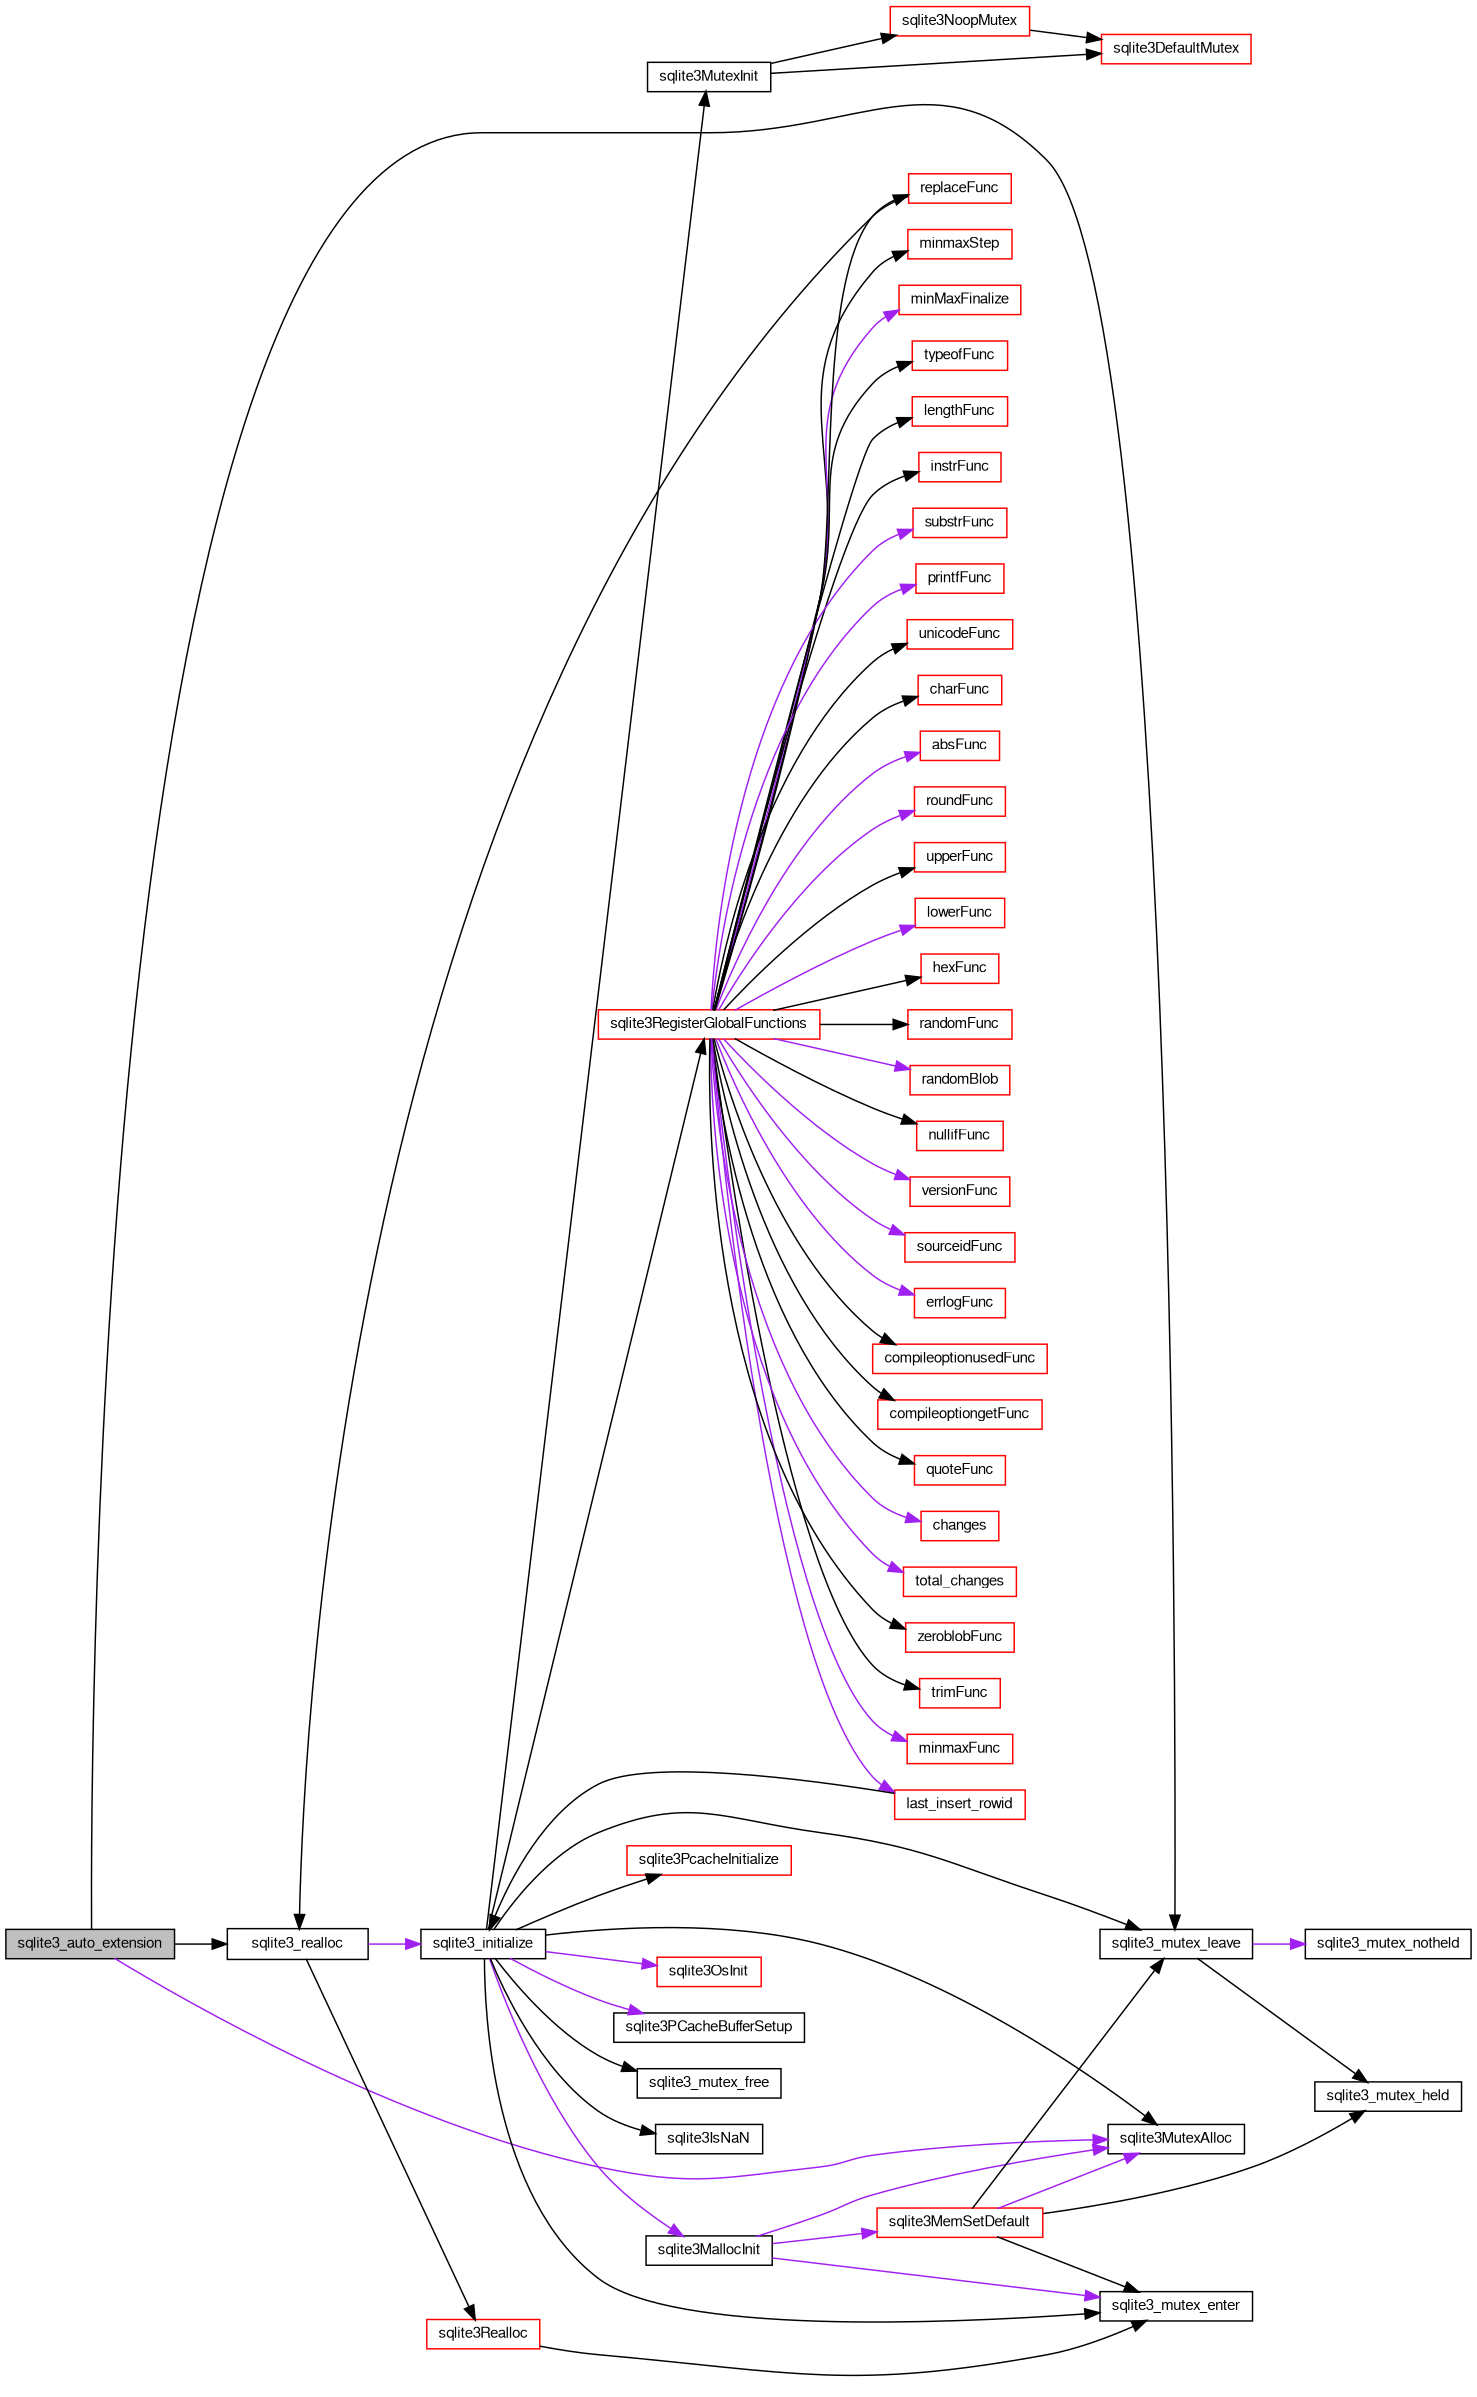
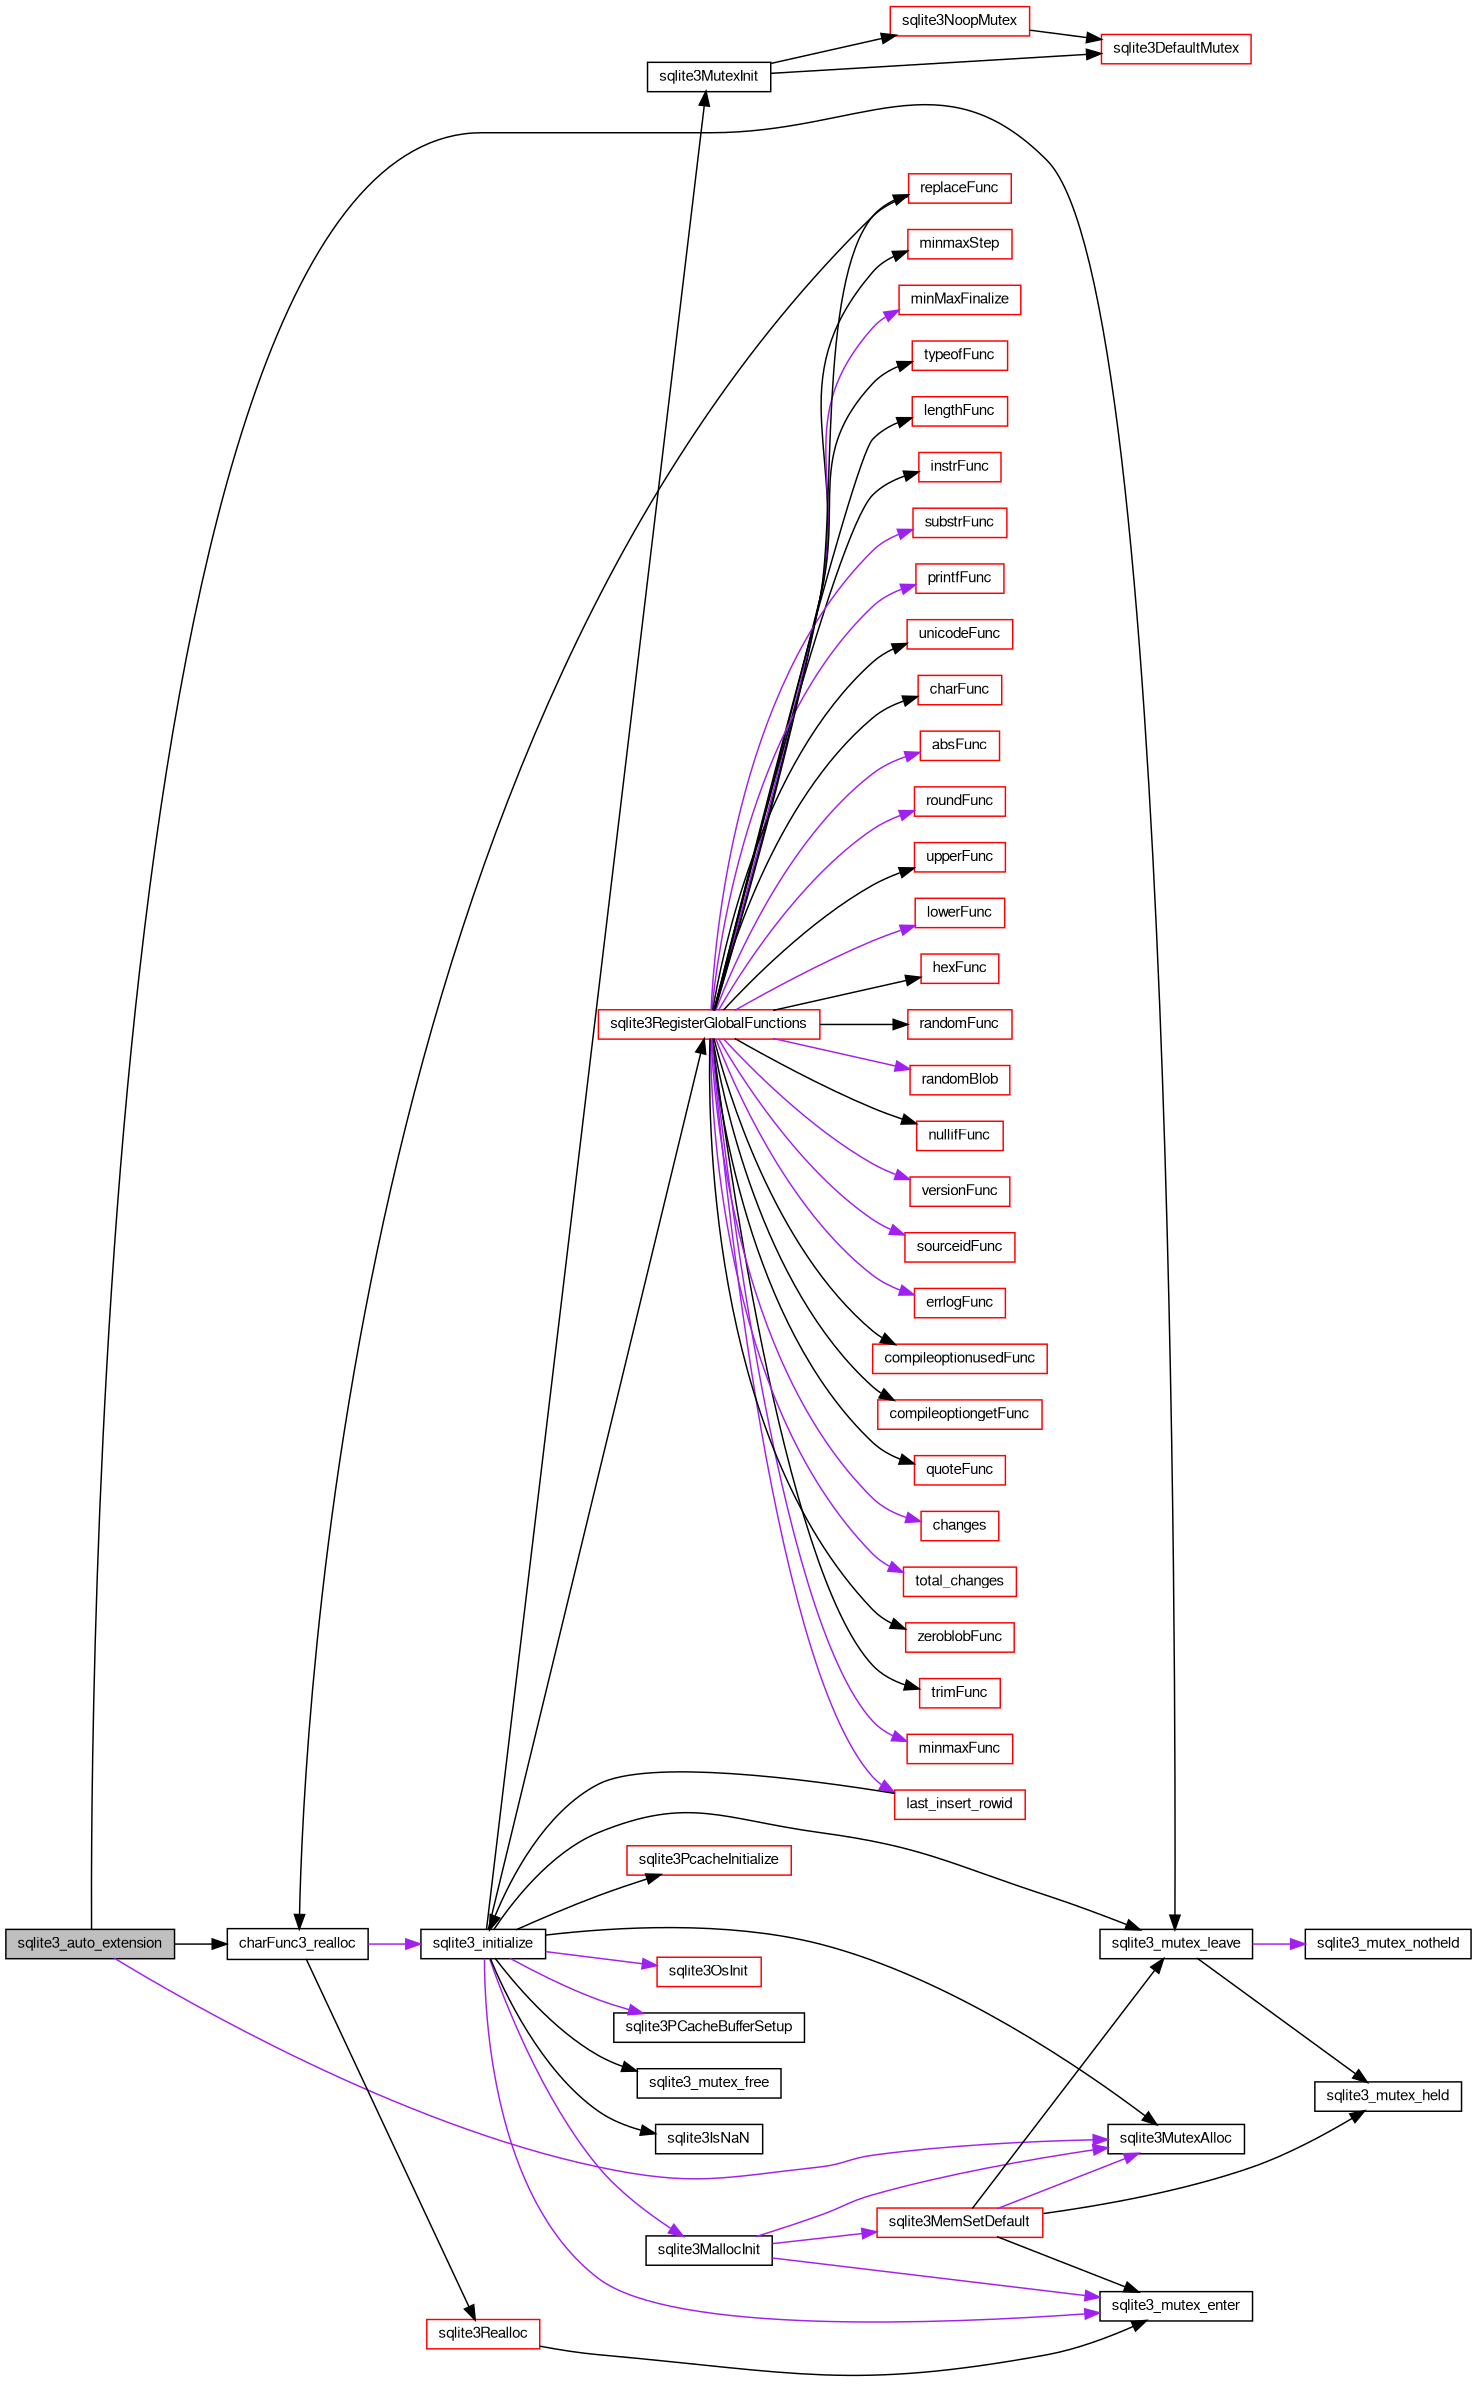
(298, 1944) -> (298, 1944)
(665, 2304) -> (665, 2304)
